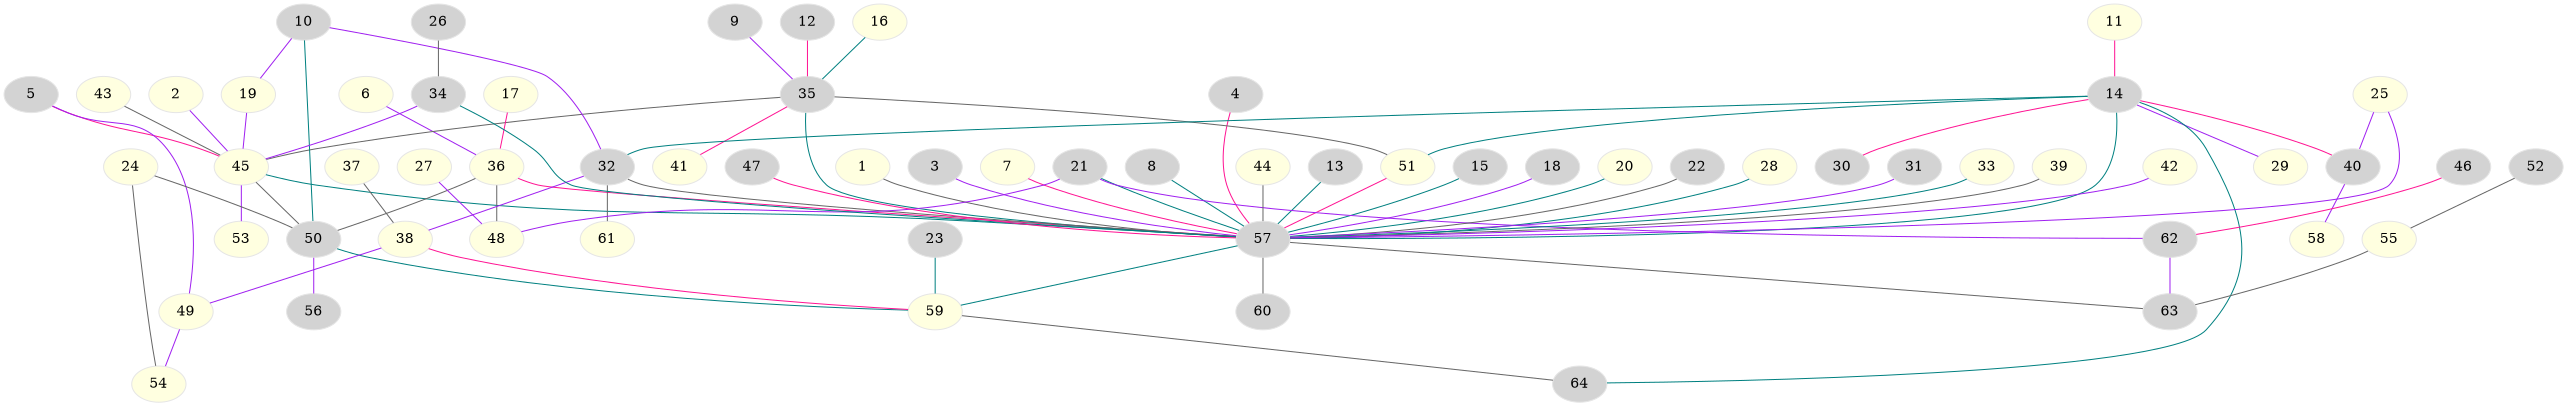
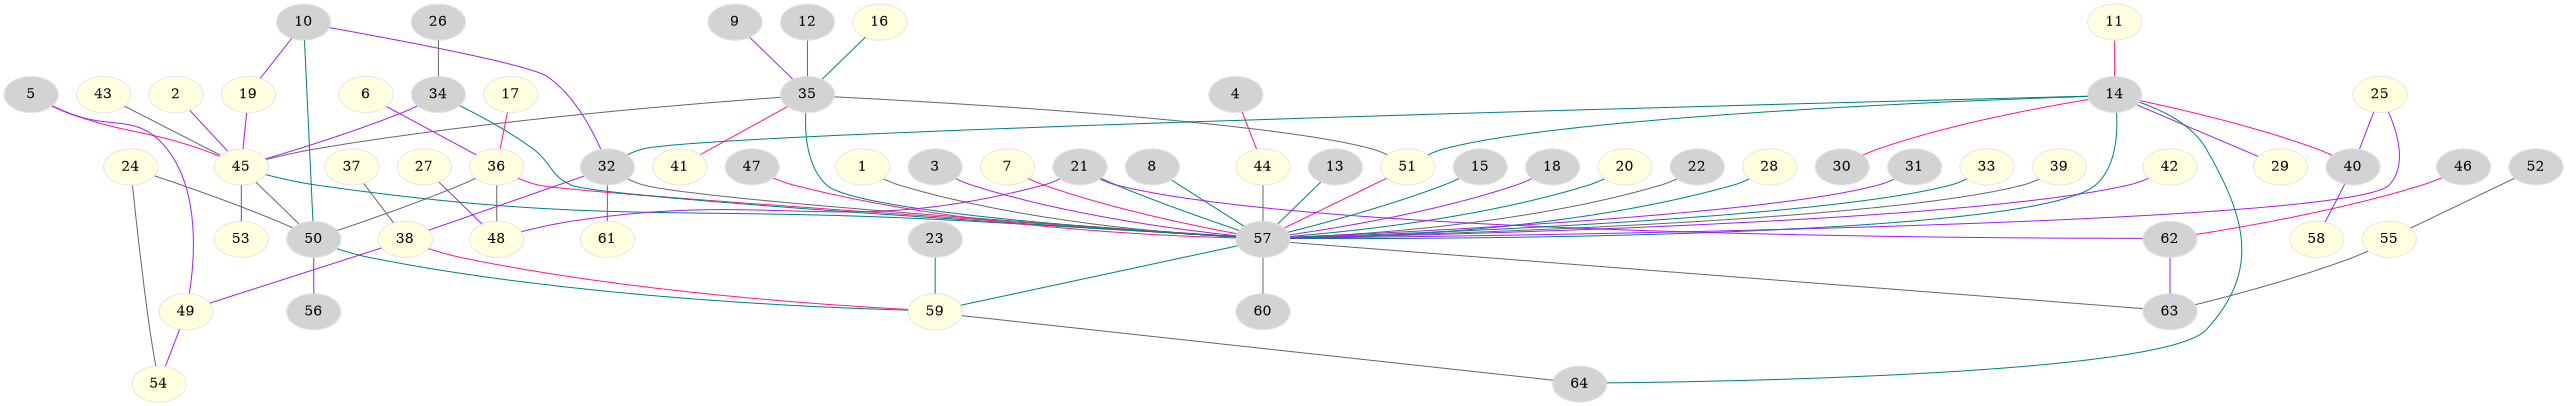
(1224, 171) -> (1251, 135)
